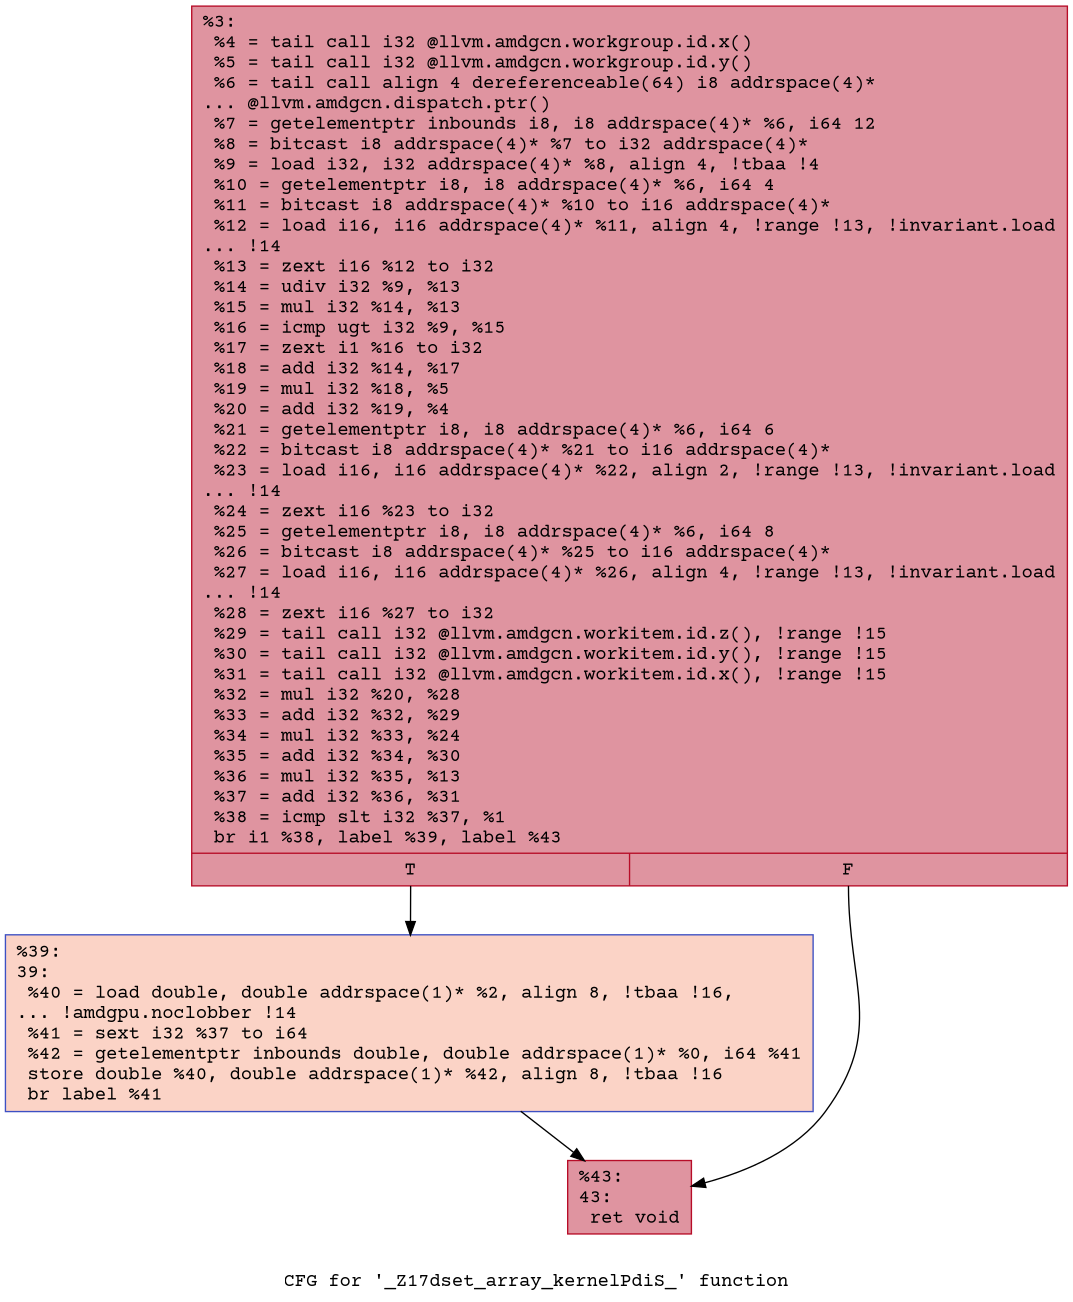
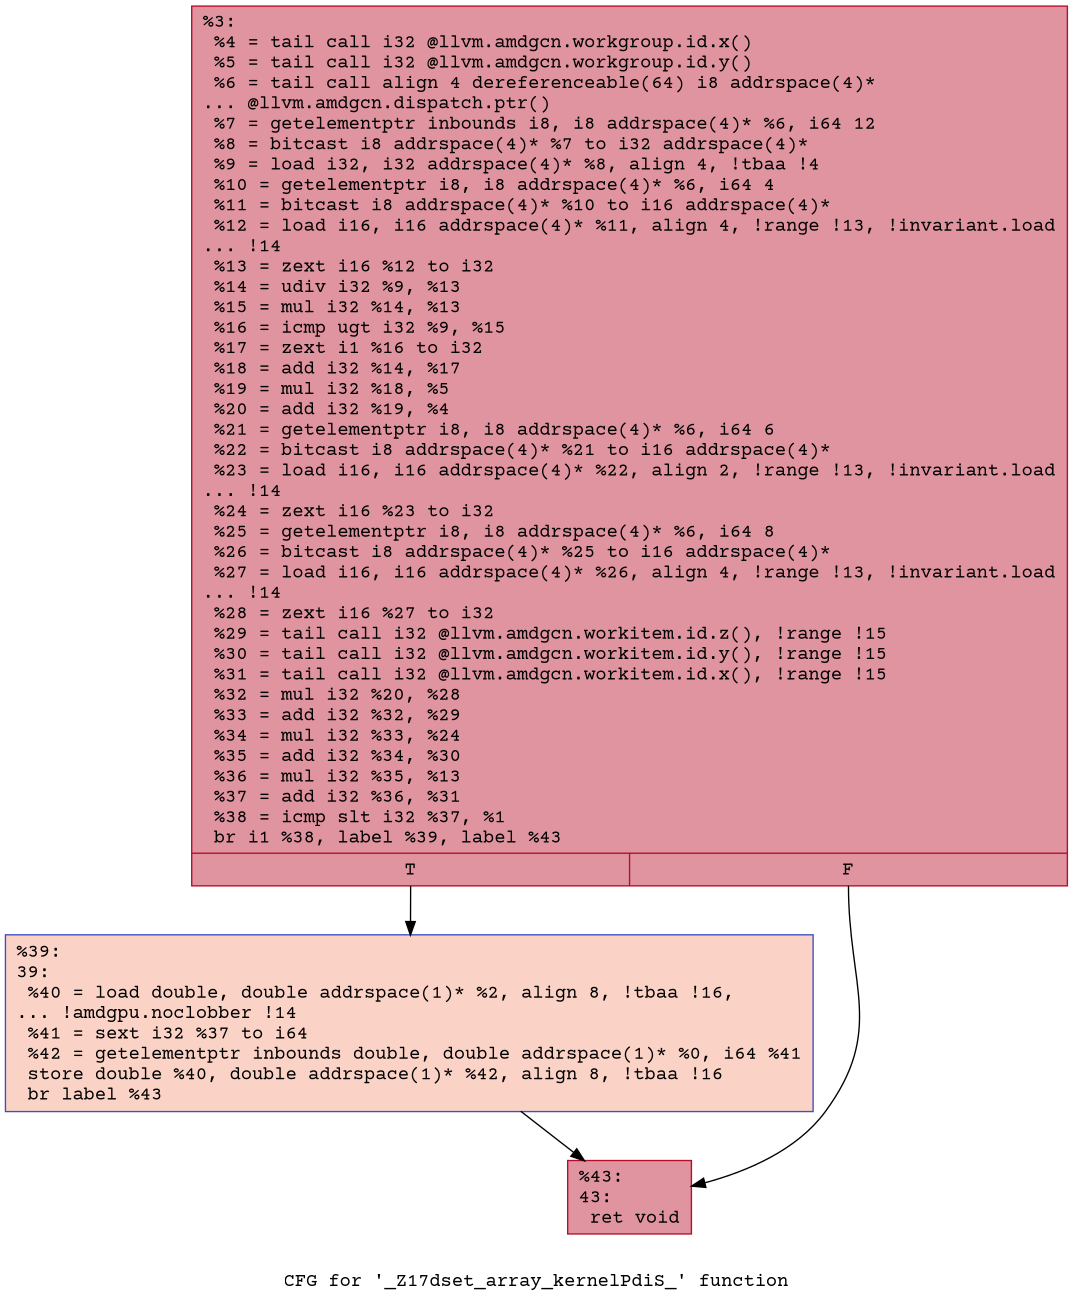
(90, 1094) -> (90, 1094)
